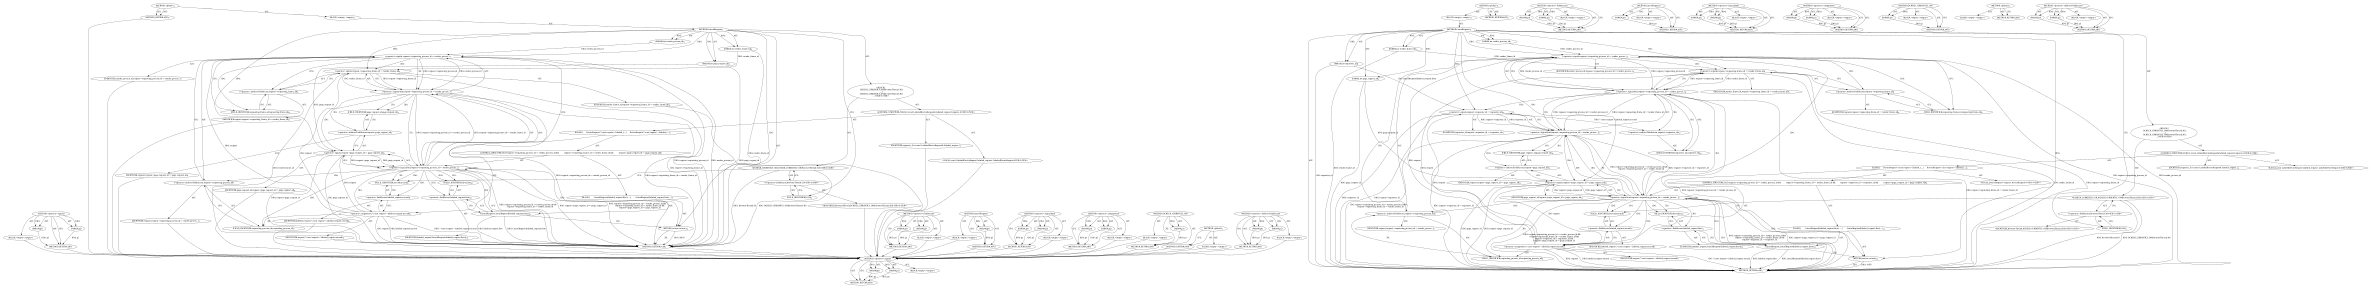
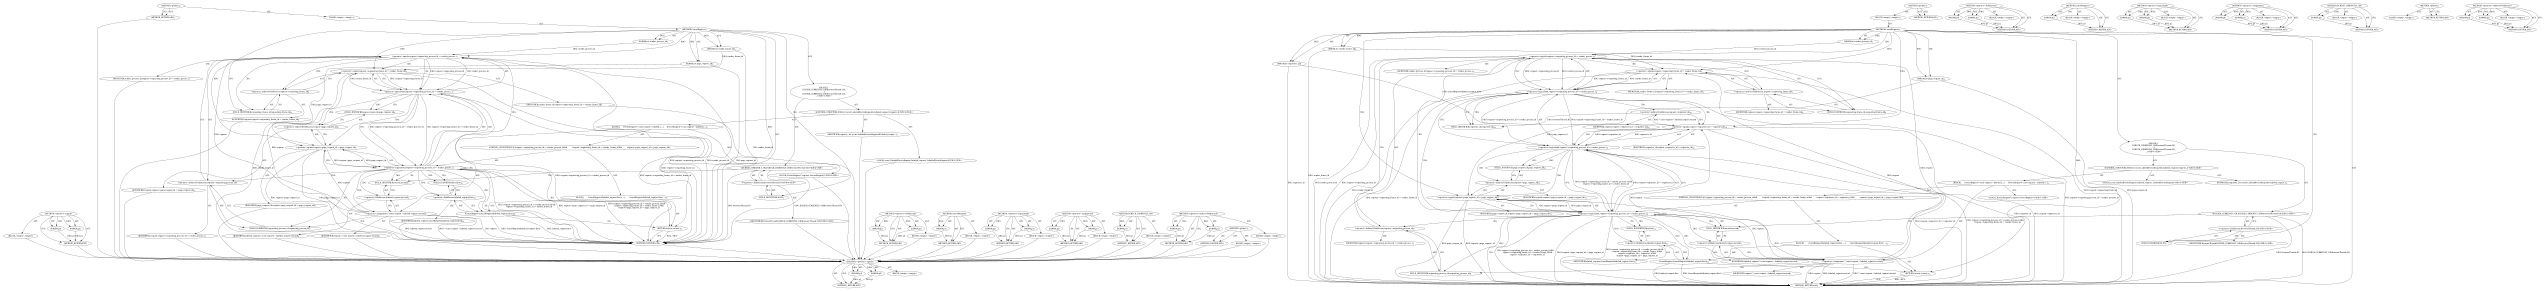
none -> (1695, 116)
none -> (1621, 127)
(1675, 146) -> (1559, 120)
none -> (809, 175)
